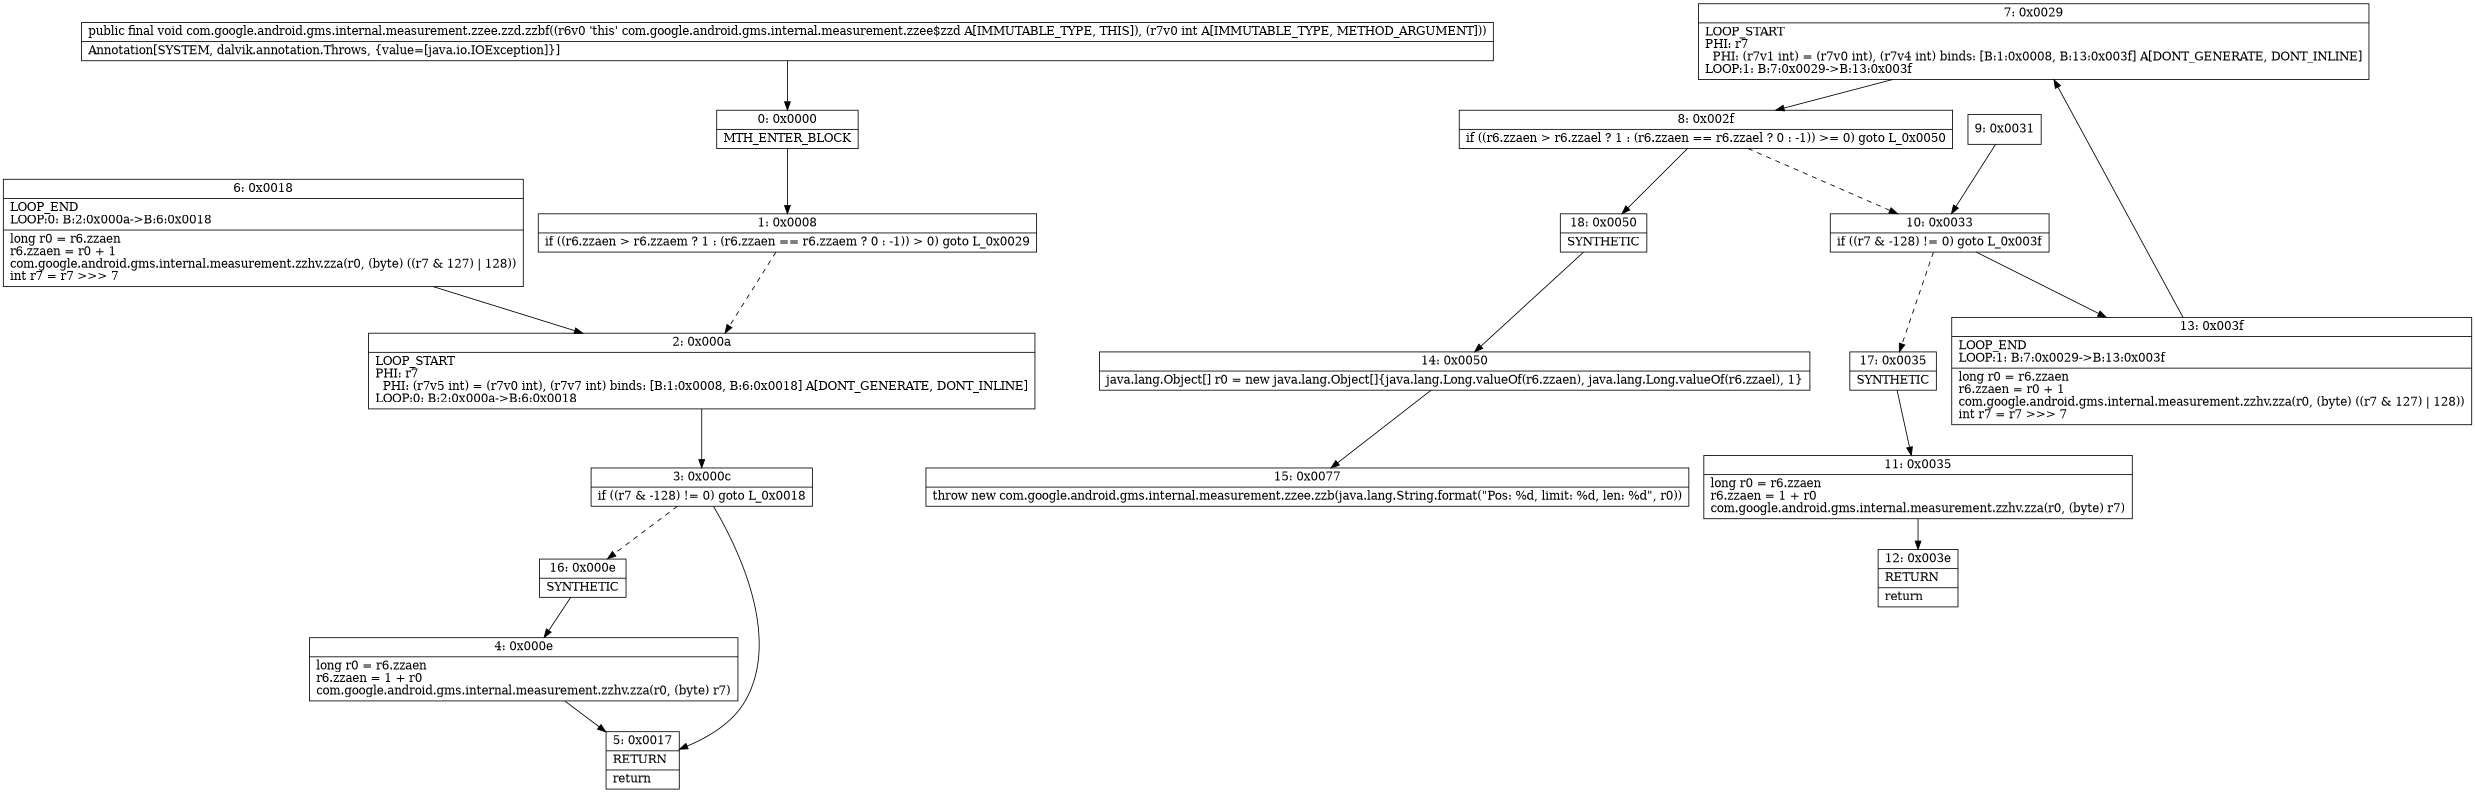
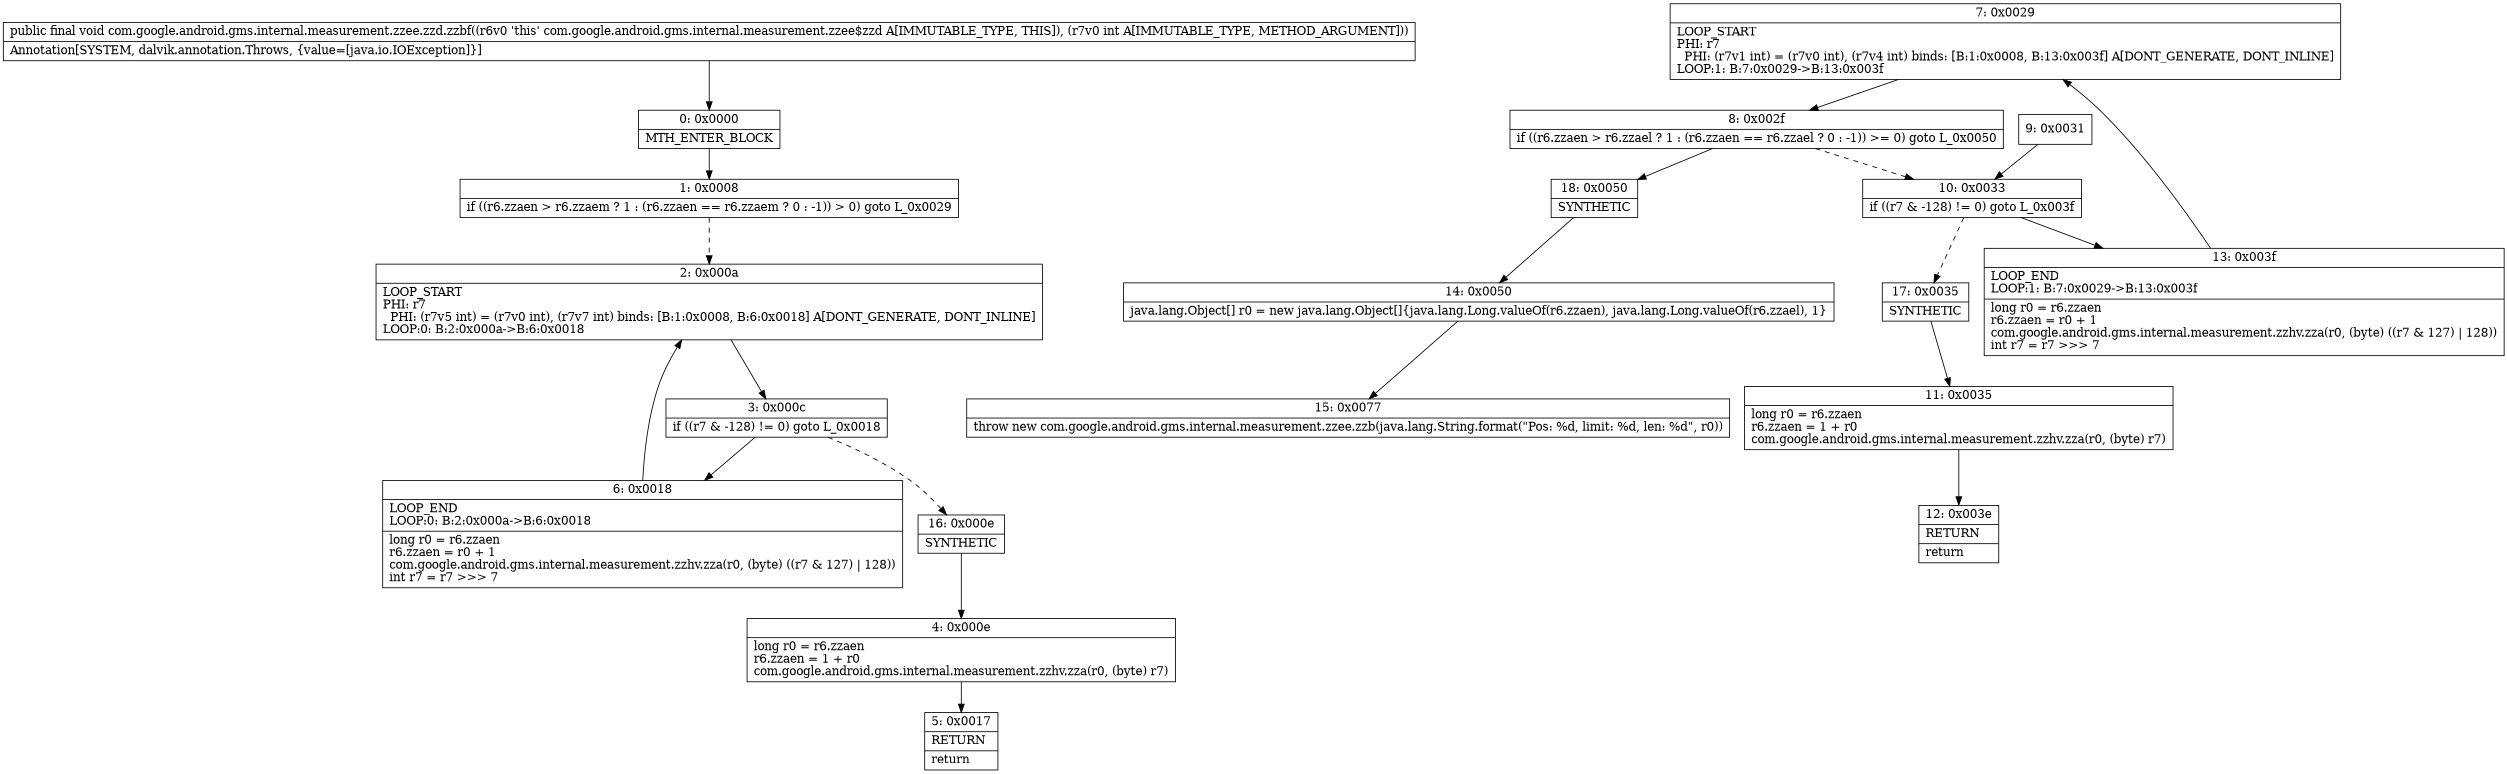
(758, 638) -> (733, 456)
